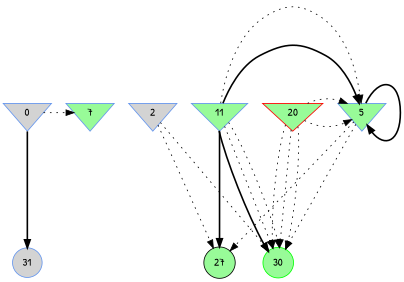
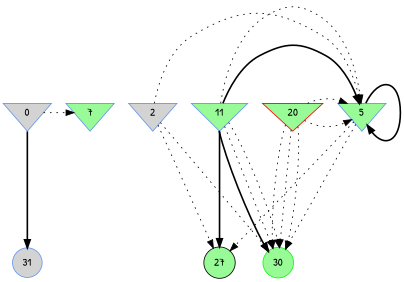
none -> (253, 14)
